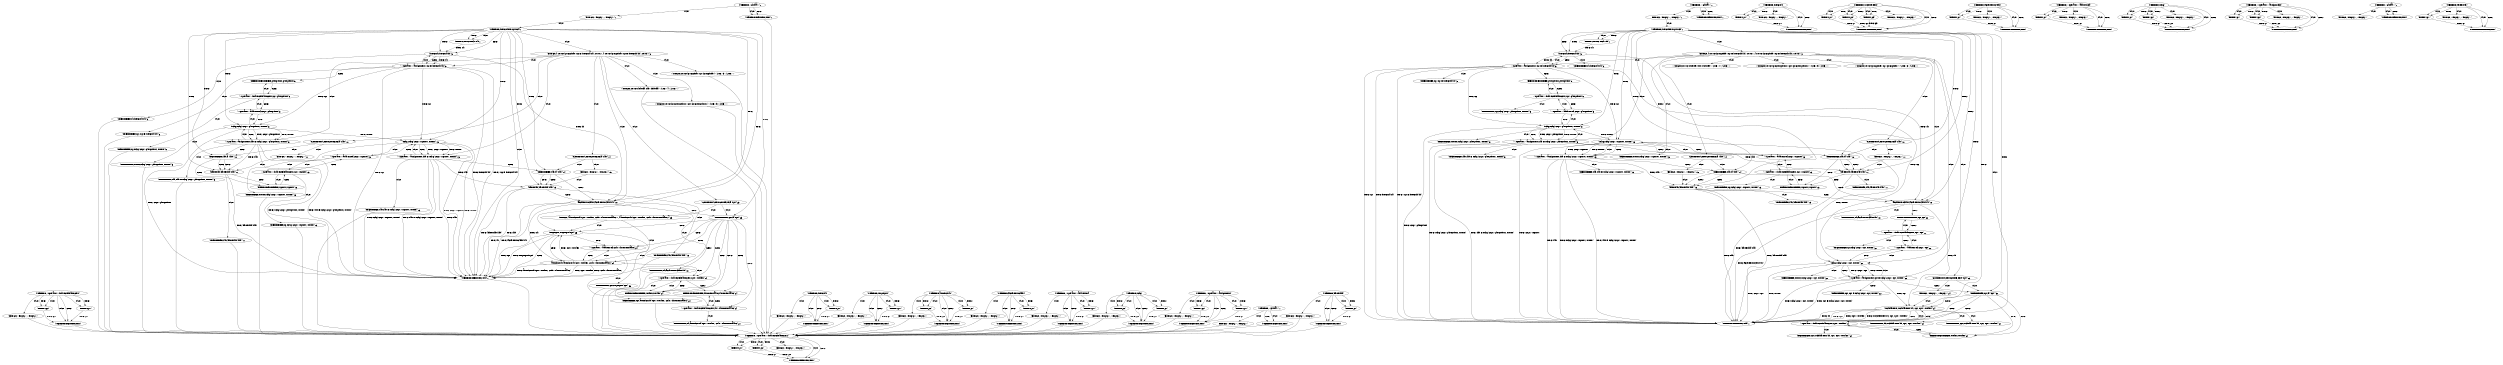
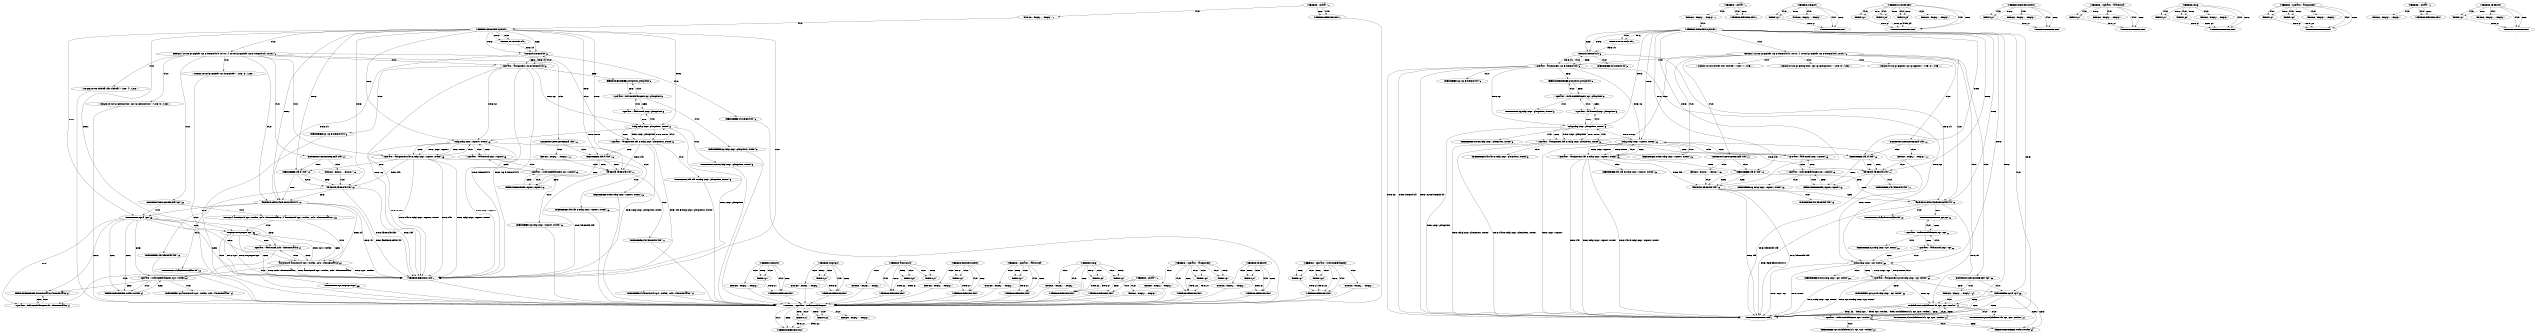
(708, 315) -> none
